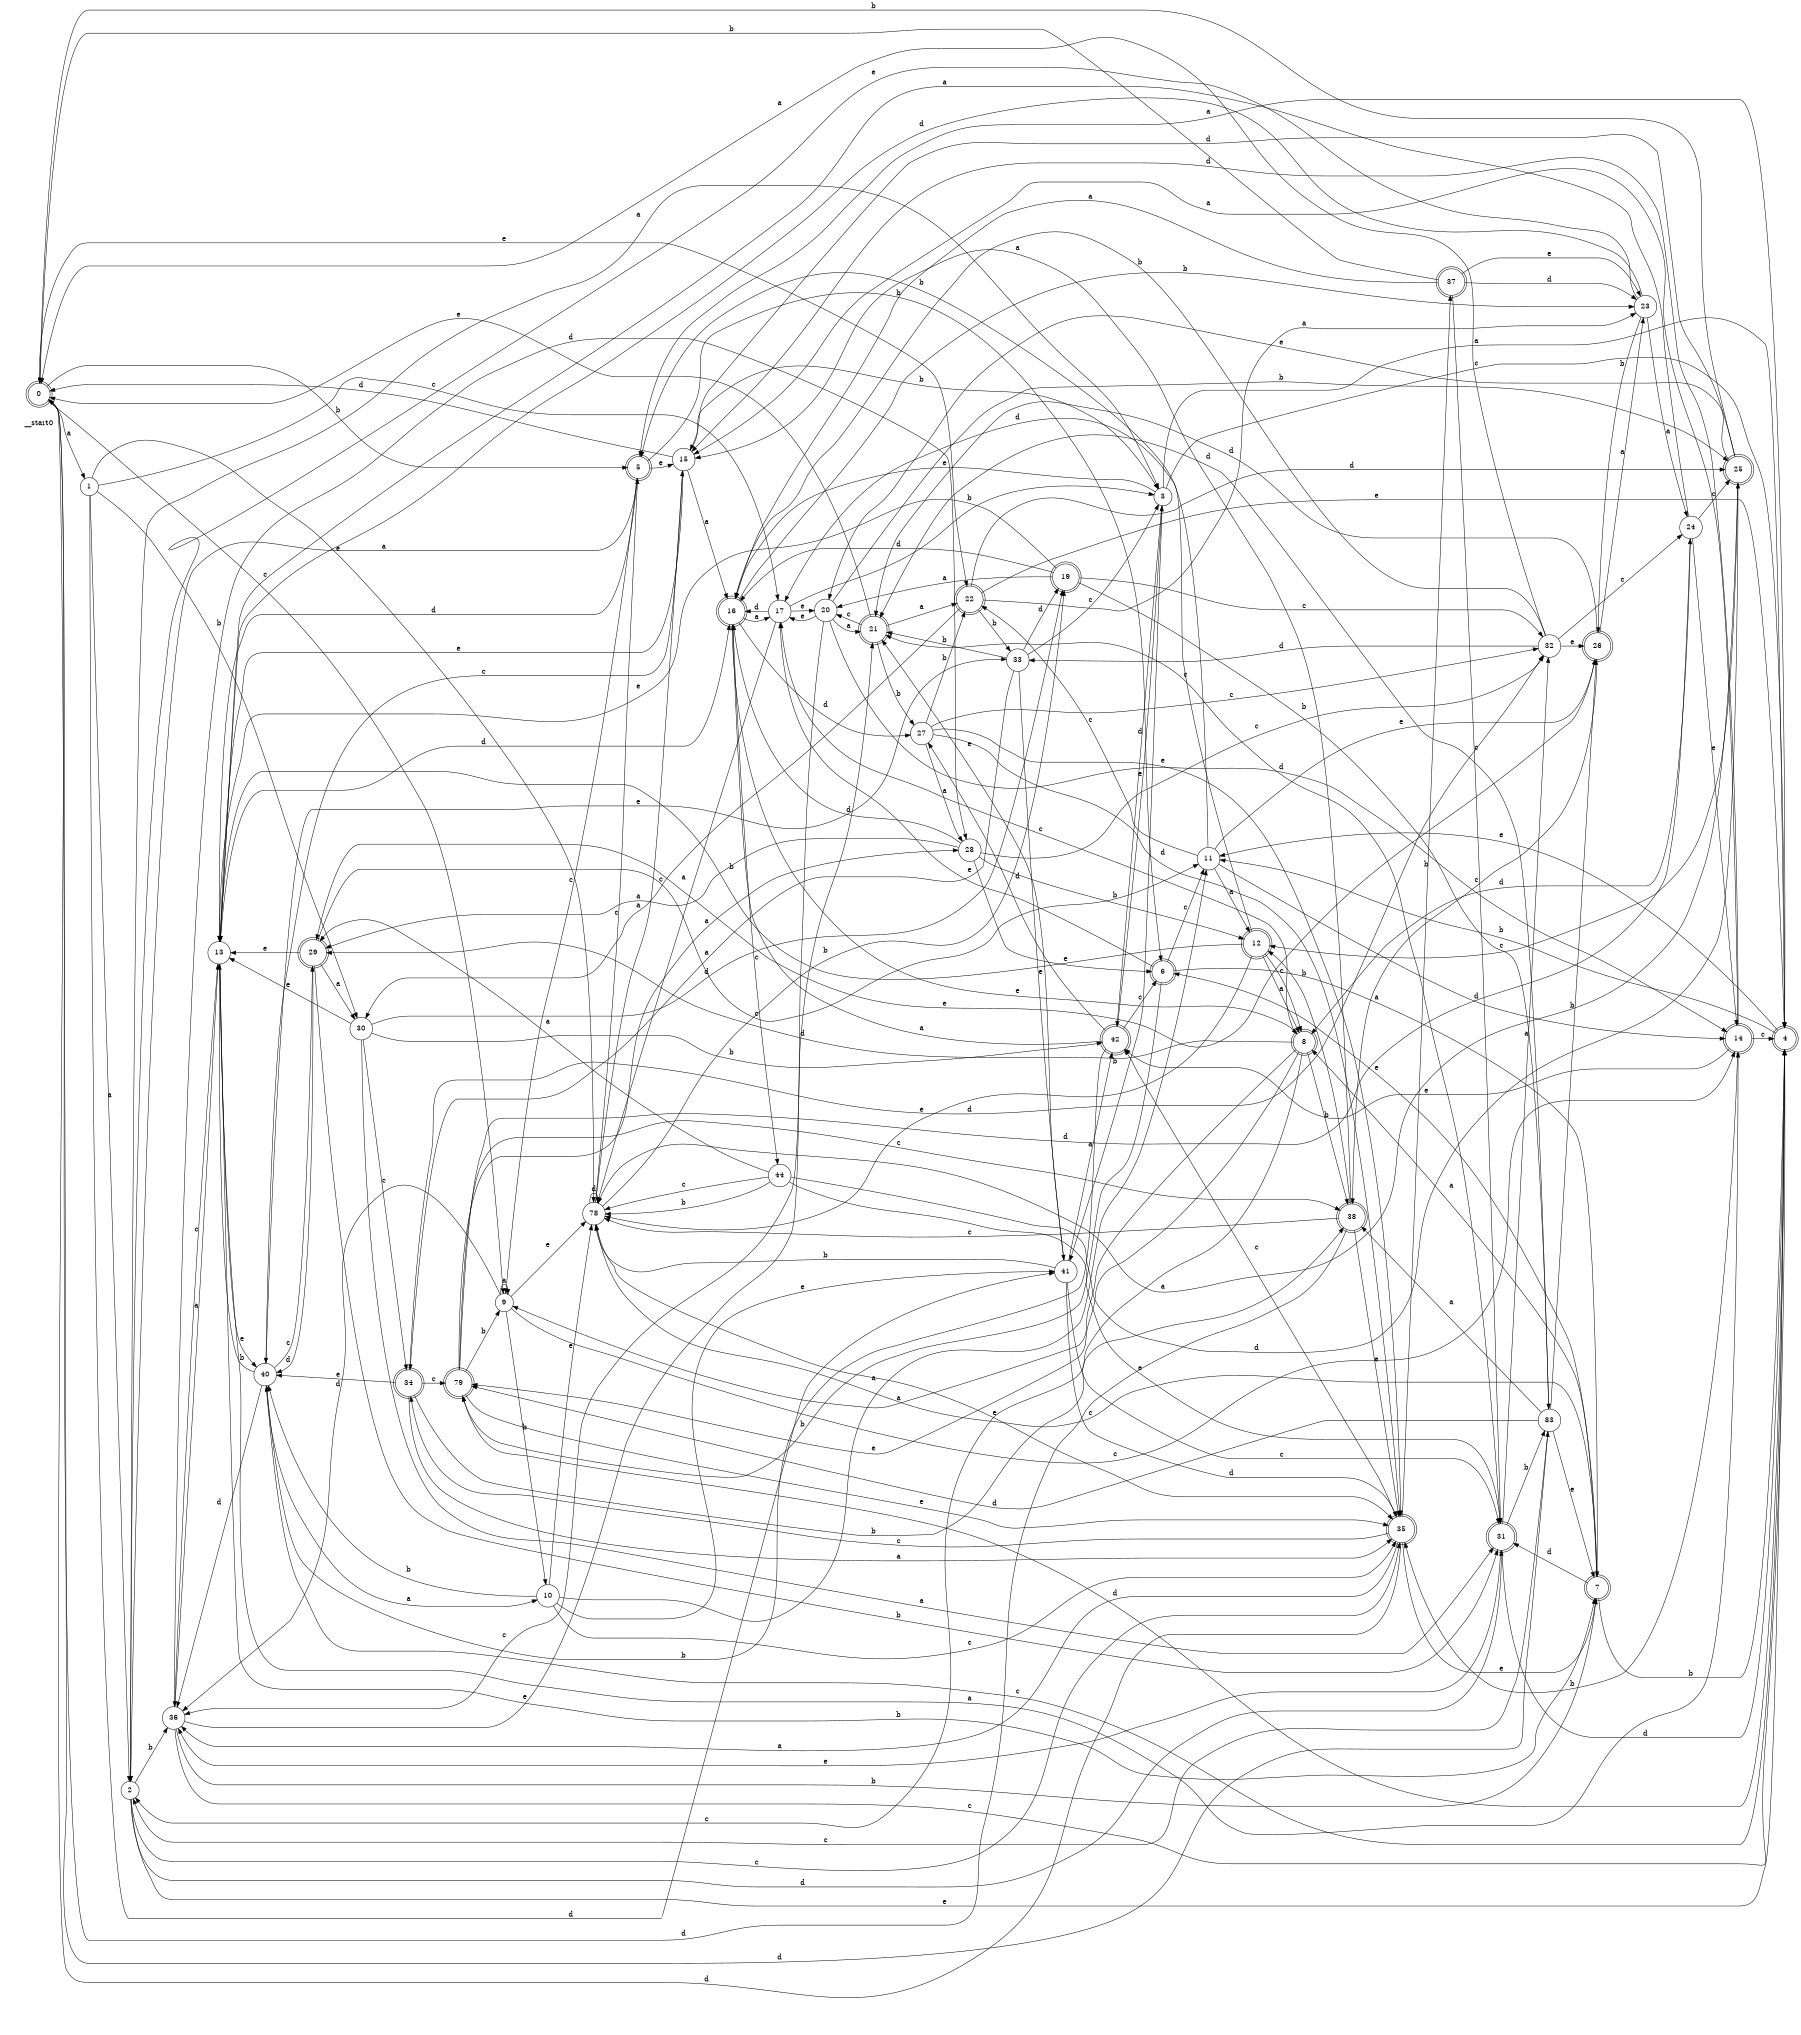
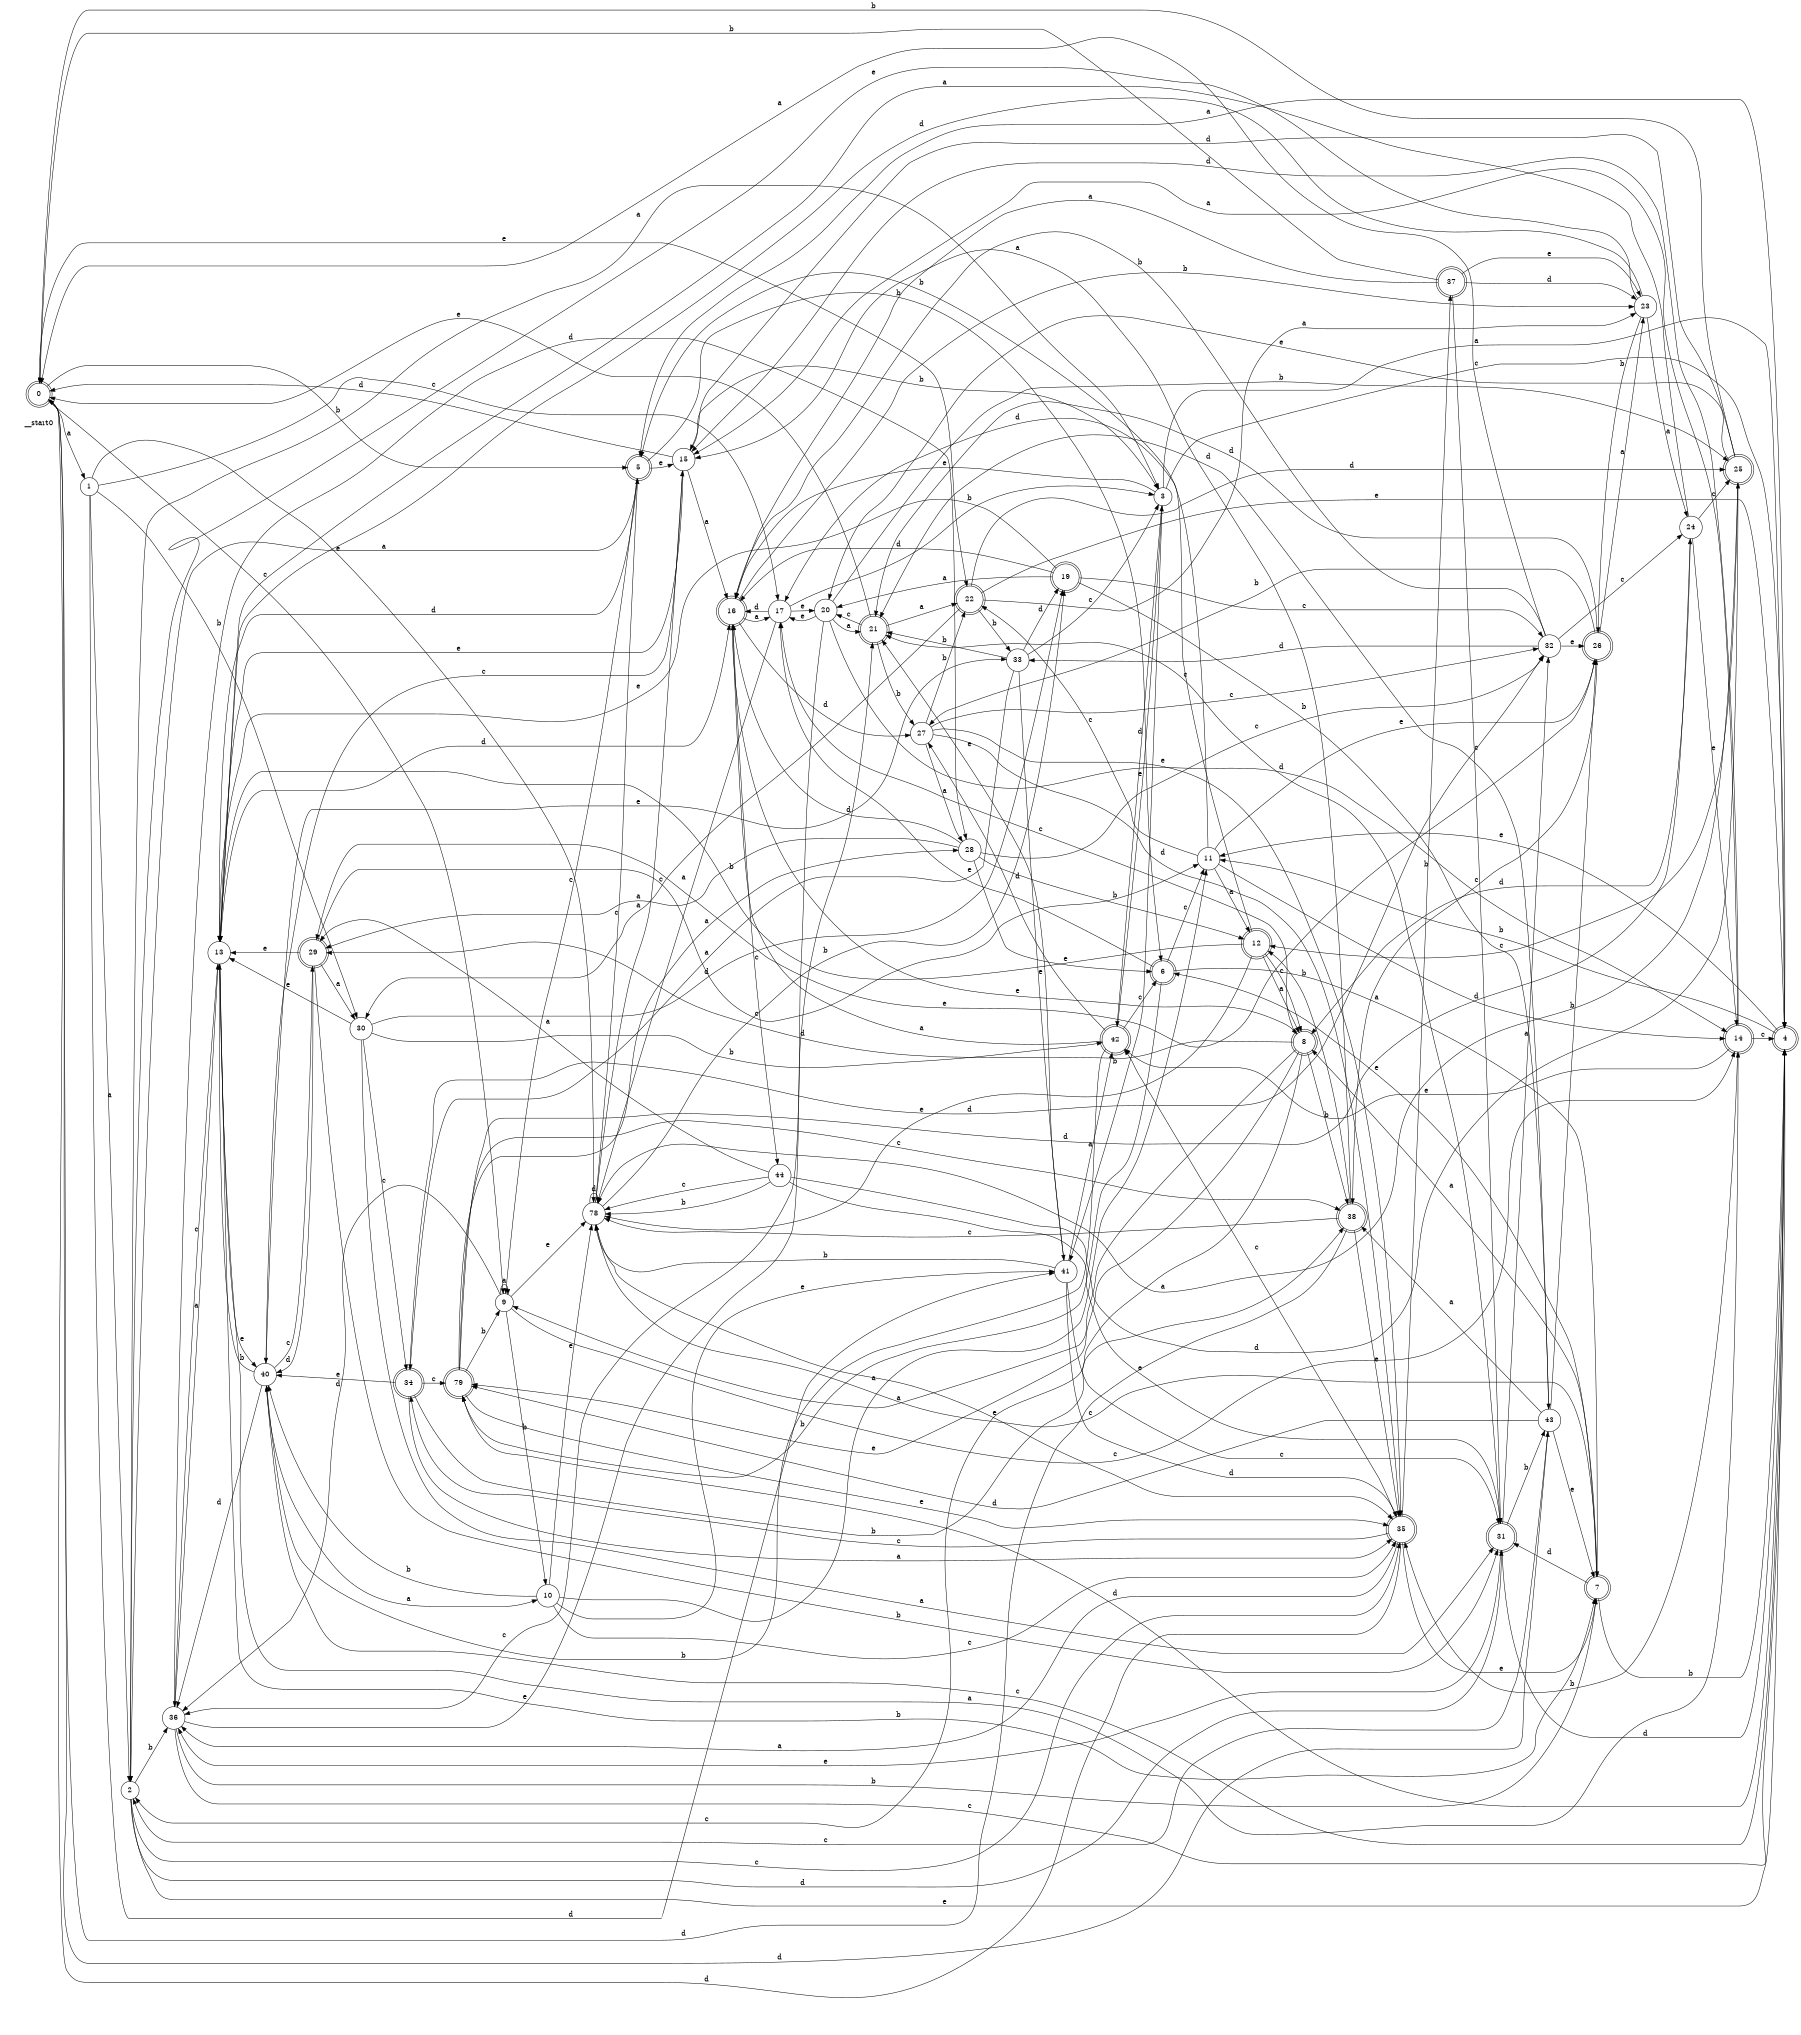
none -> (1288, 578)
(1549, 1420) -> (1549, 1420)
